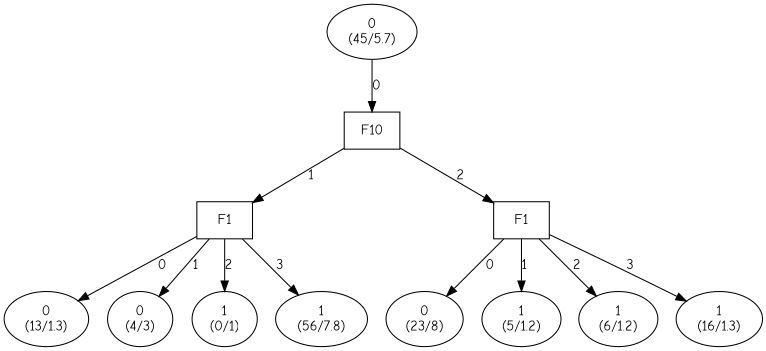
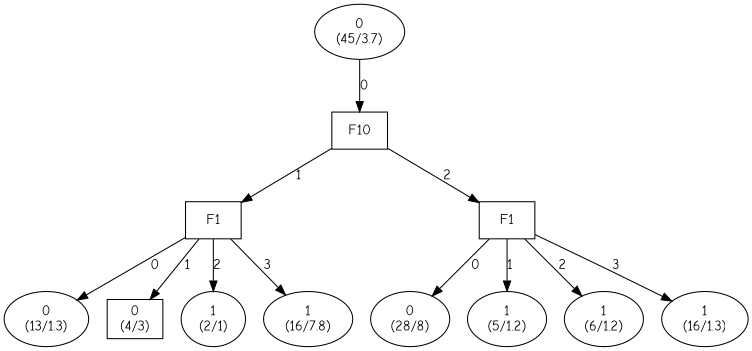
(372, 32) -> (360, 32)
(140, 319) -> (135, 319)
(225, 319) -> (213, 319)
(322, 319) -> (308, 319)
(425, 319) -> (410, 319)
